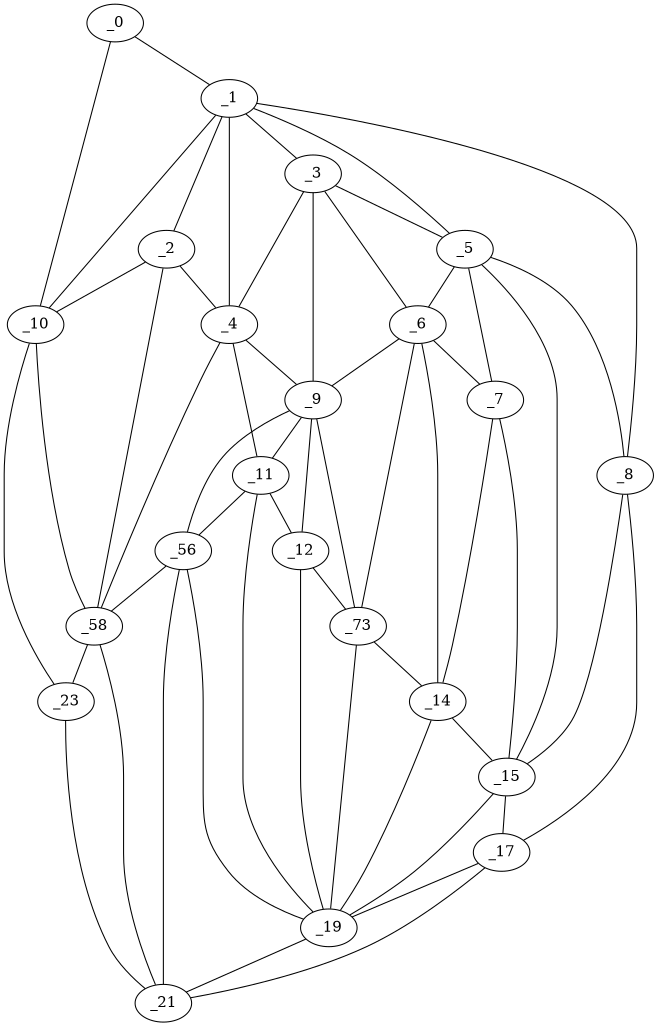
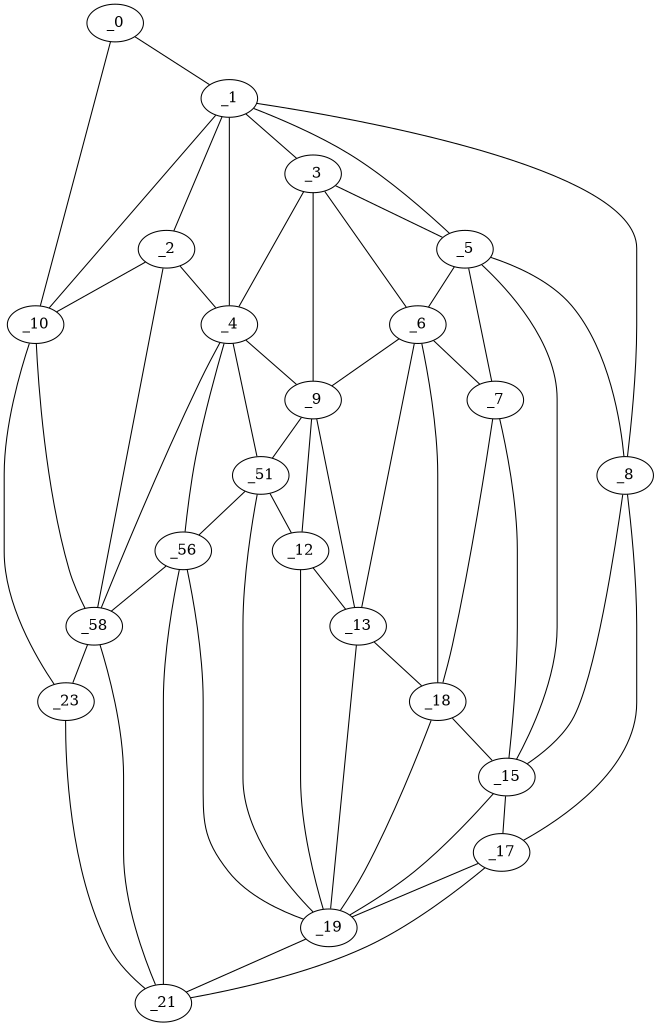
(222, 458) -> (200, 437)
(261, 475) -> (261, 475)
(358, 626) -> (358, 626)
(438, 702) -> (438, 702)
